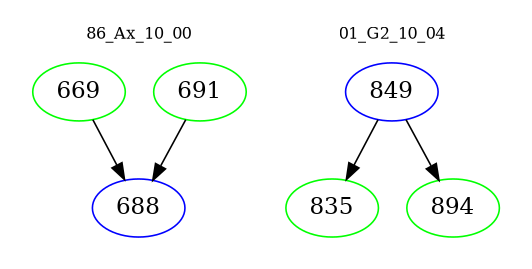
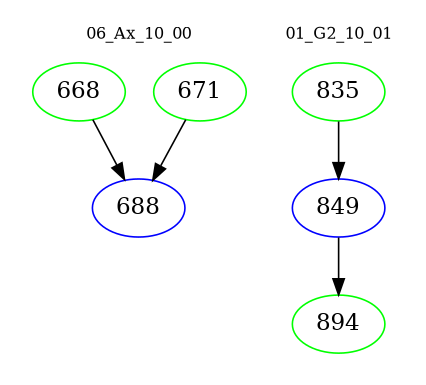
(139, 35) -> (139, 35)
(393, 35) -> (339, 35)
(79, 92) -> (79, 92)
(200, 92) -> (200, 92)
(366, 142) -> (339, 142)
